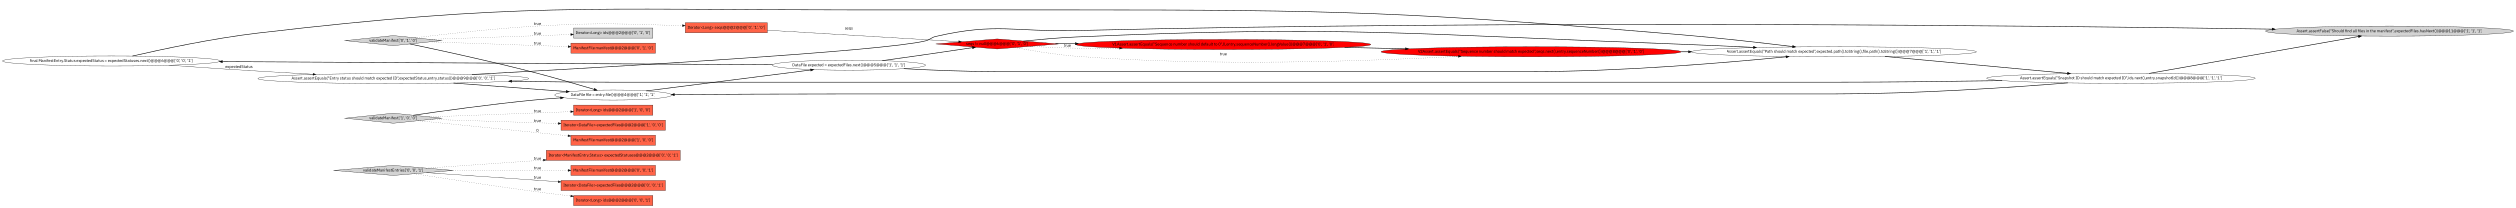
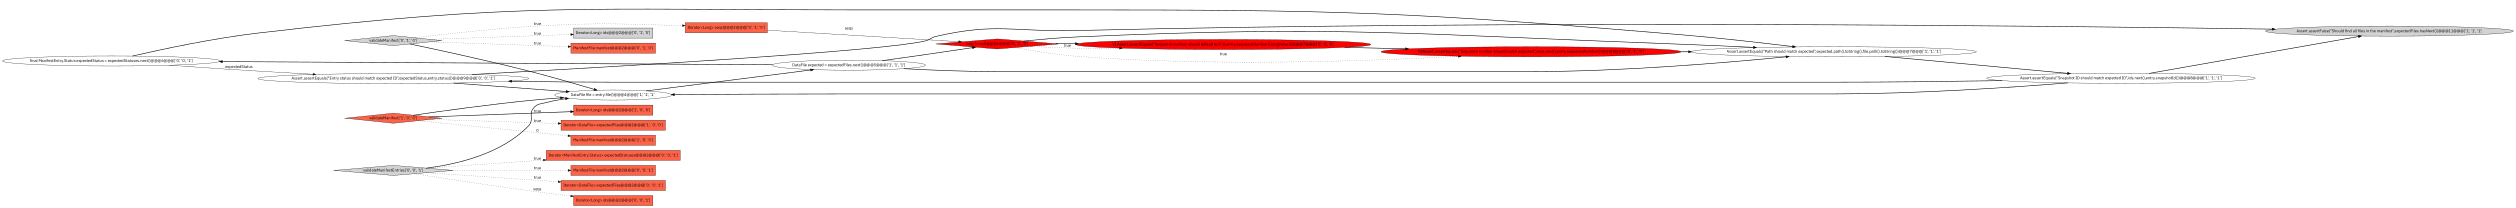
(500, 114) -> (500, 114)
(393, 118) -> (393, 118)
none -> (505, 144)
(492, 177) -> (492, 177)
(537, 189) -> (537, 189)
